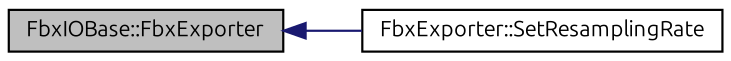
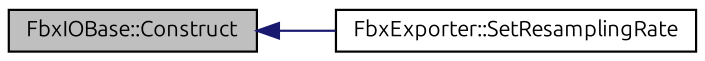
(146, 31) -> (133, 31)
